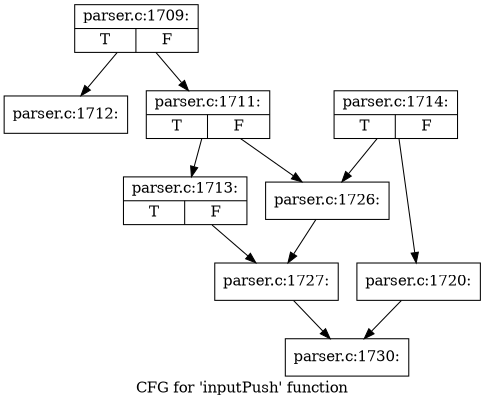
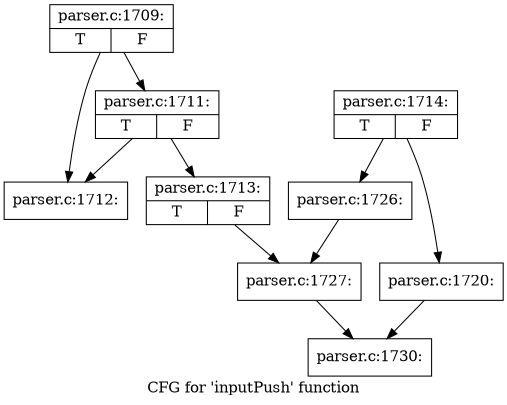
(267, 157) -> (113, 157)
